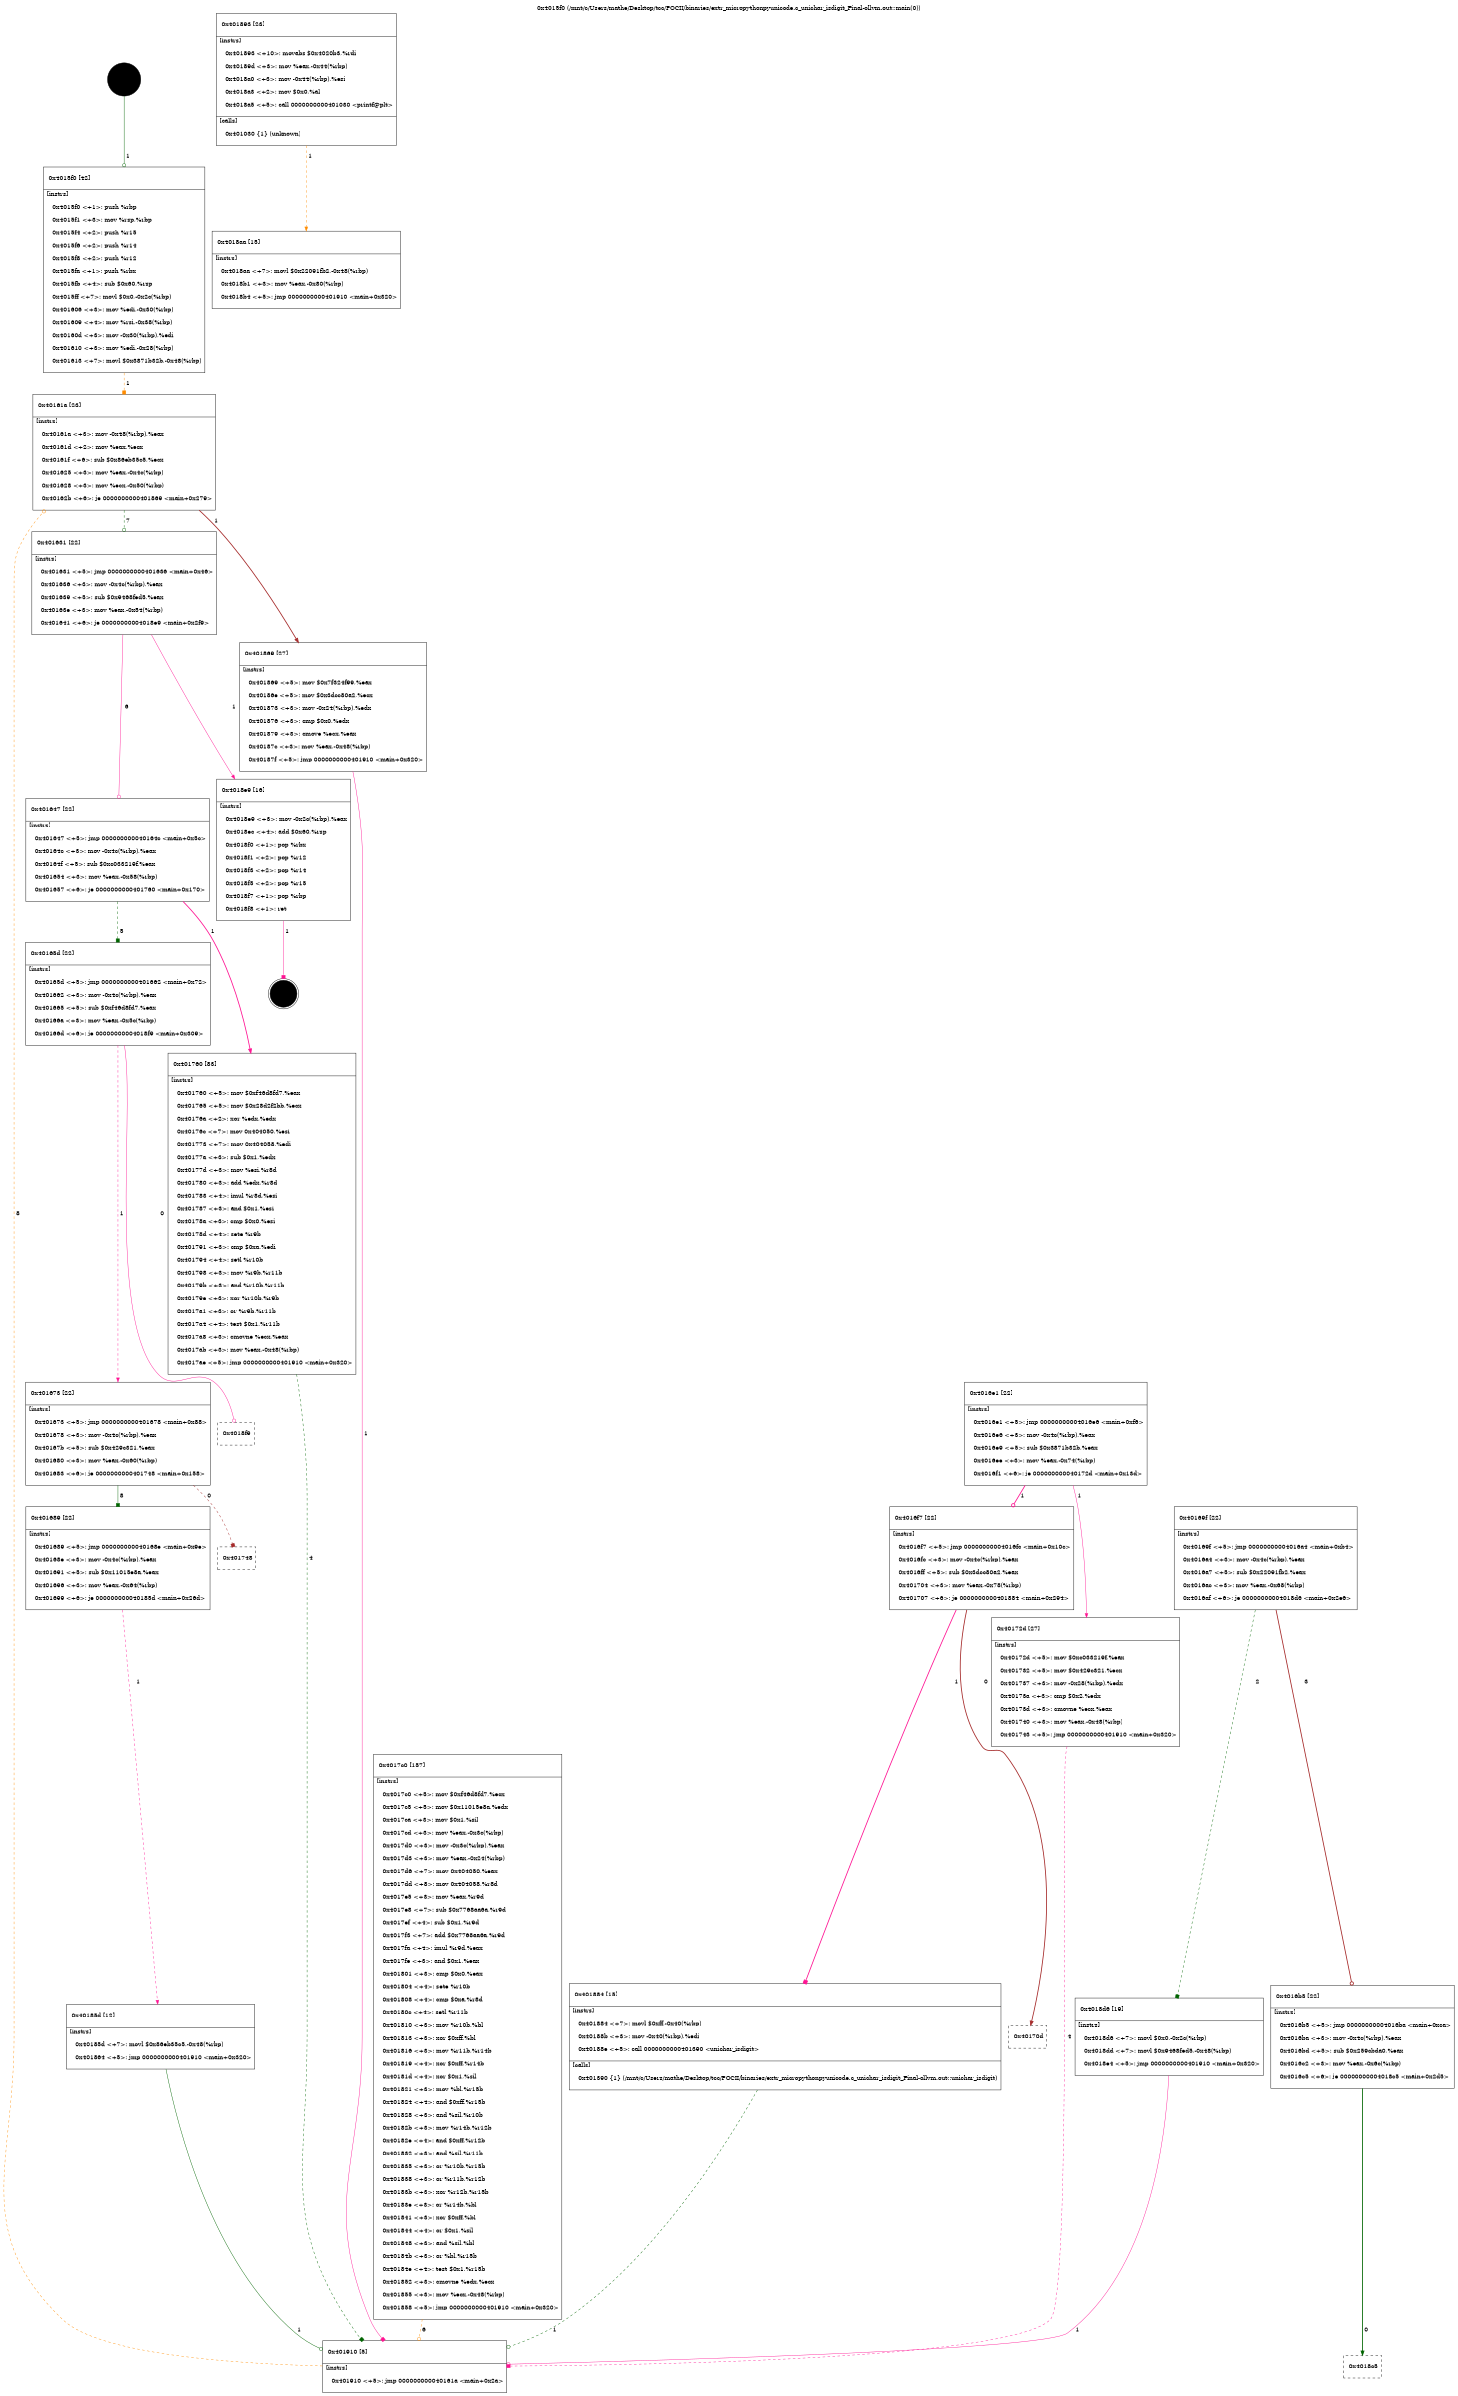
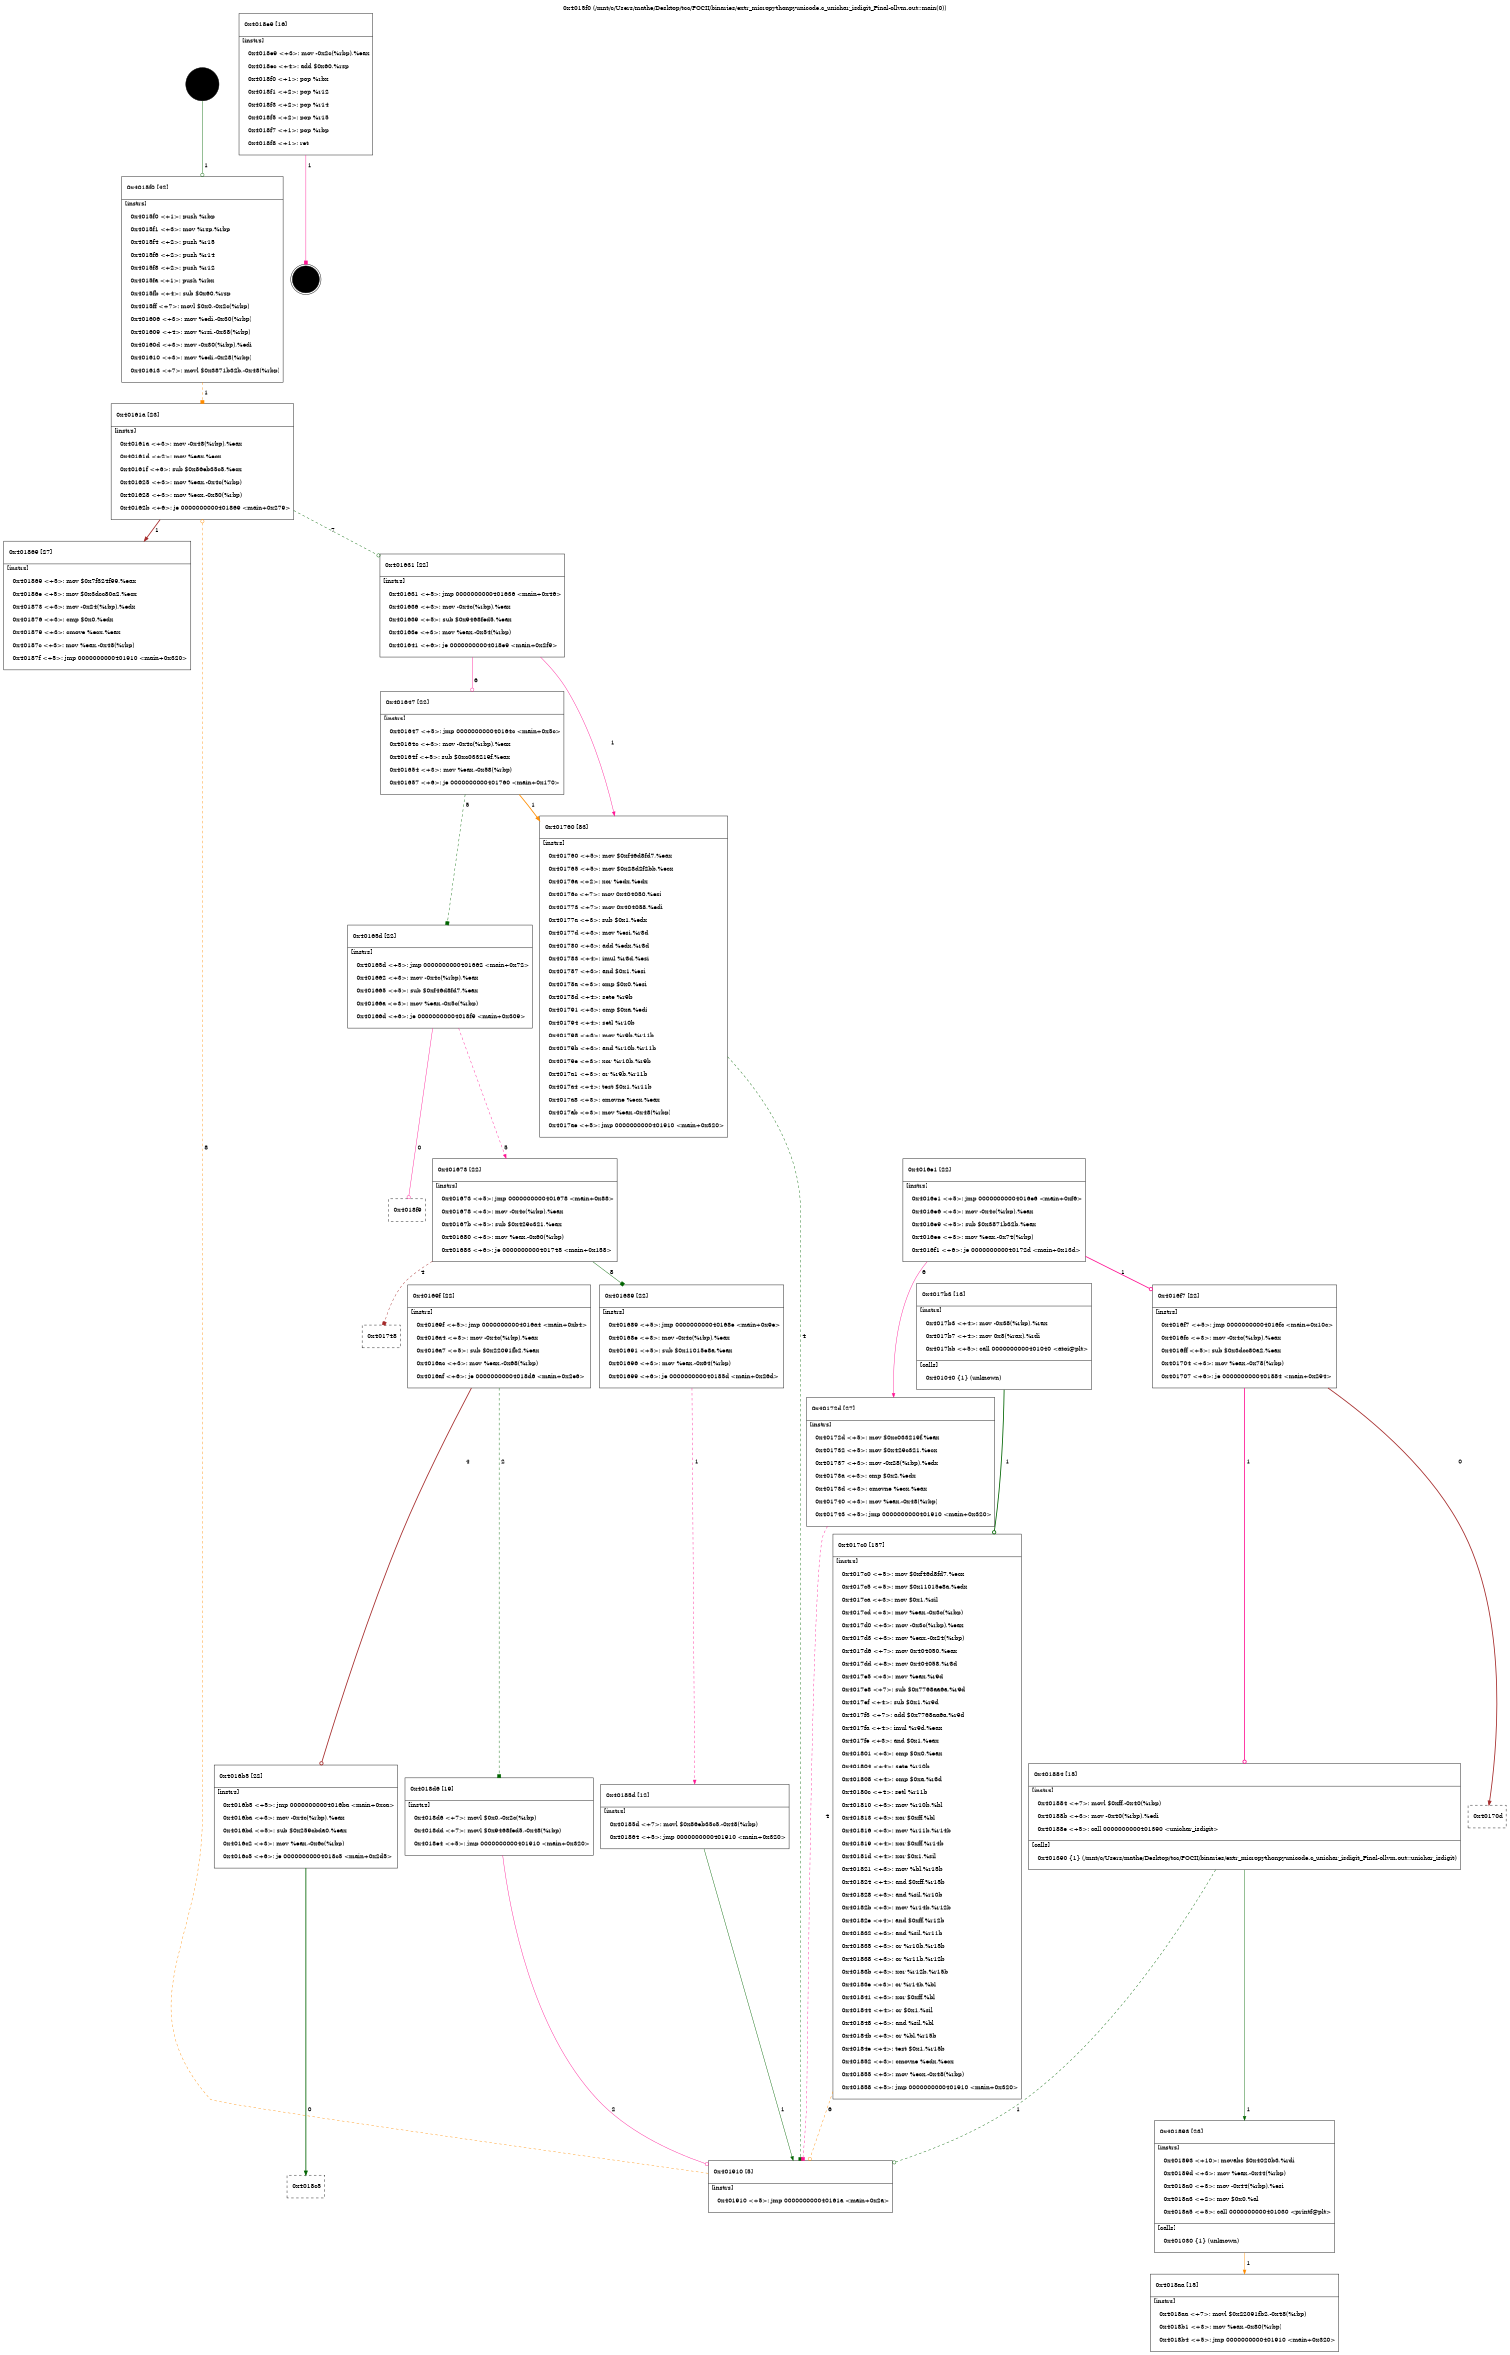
(306, 186) -> (1245, 2261)
(191, 706) -> (587, 729)
(227, 970) -> (528, 806)
(121, 1214) -> (505, 1148)
none -> (1004, 1336)
(208, 1496) -> (422, 1273)
(1079, 1496) -> (923, 1273)
(362, 1558) -> none
(1305, 1682) -> (467, 1462)
(879, 1794) -> (1245, 1574)
none -> (1245, 1993)
(217, 2224) -> (748, 2003)
(1077, 2330) -> (613, 2110)
